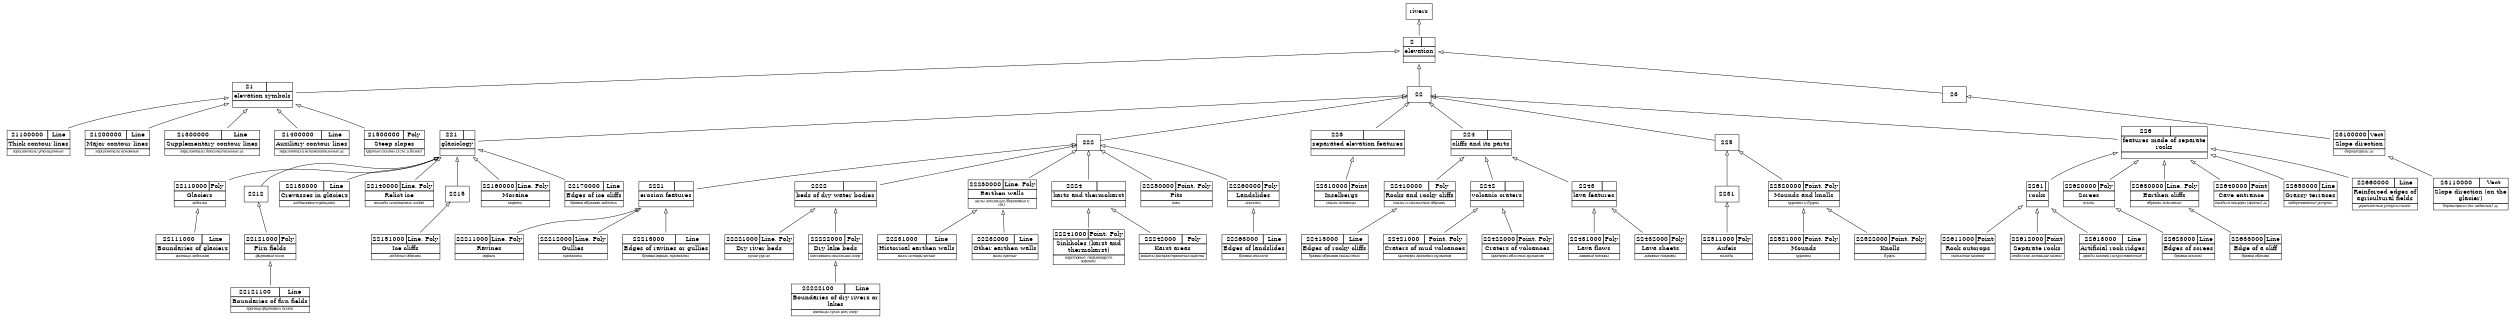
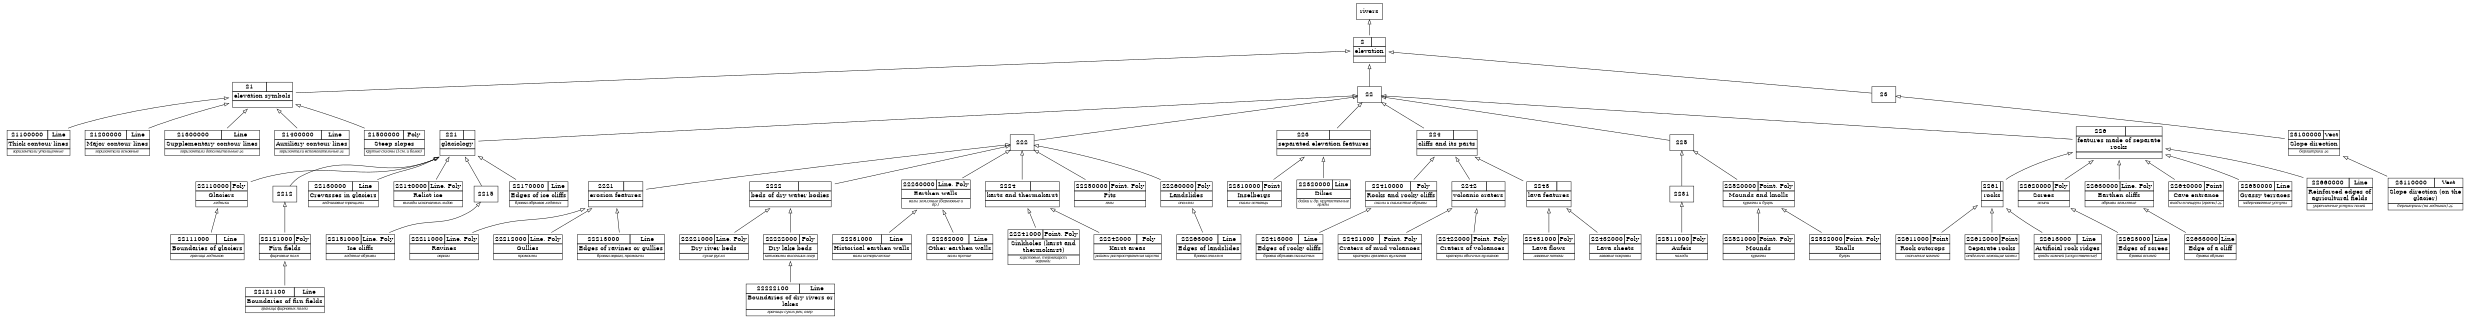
(515, 194) -> none
none -> (1323, 194)
